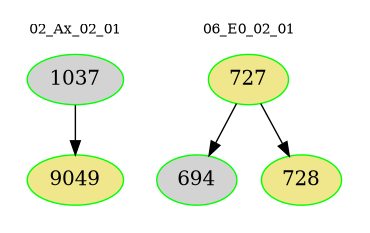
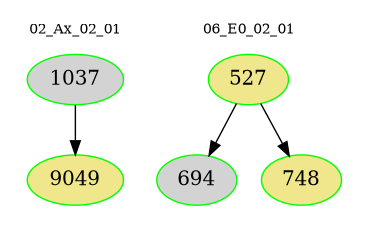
(248, 80) -> (248, 80)
(302, 180) -> (302, 180)
